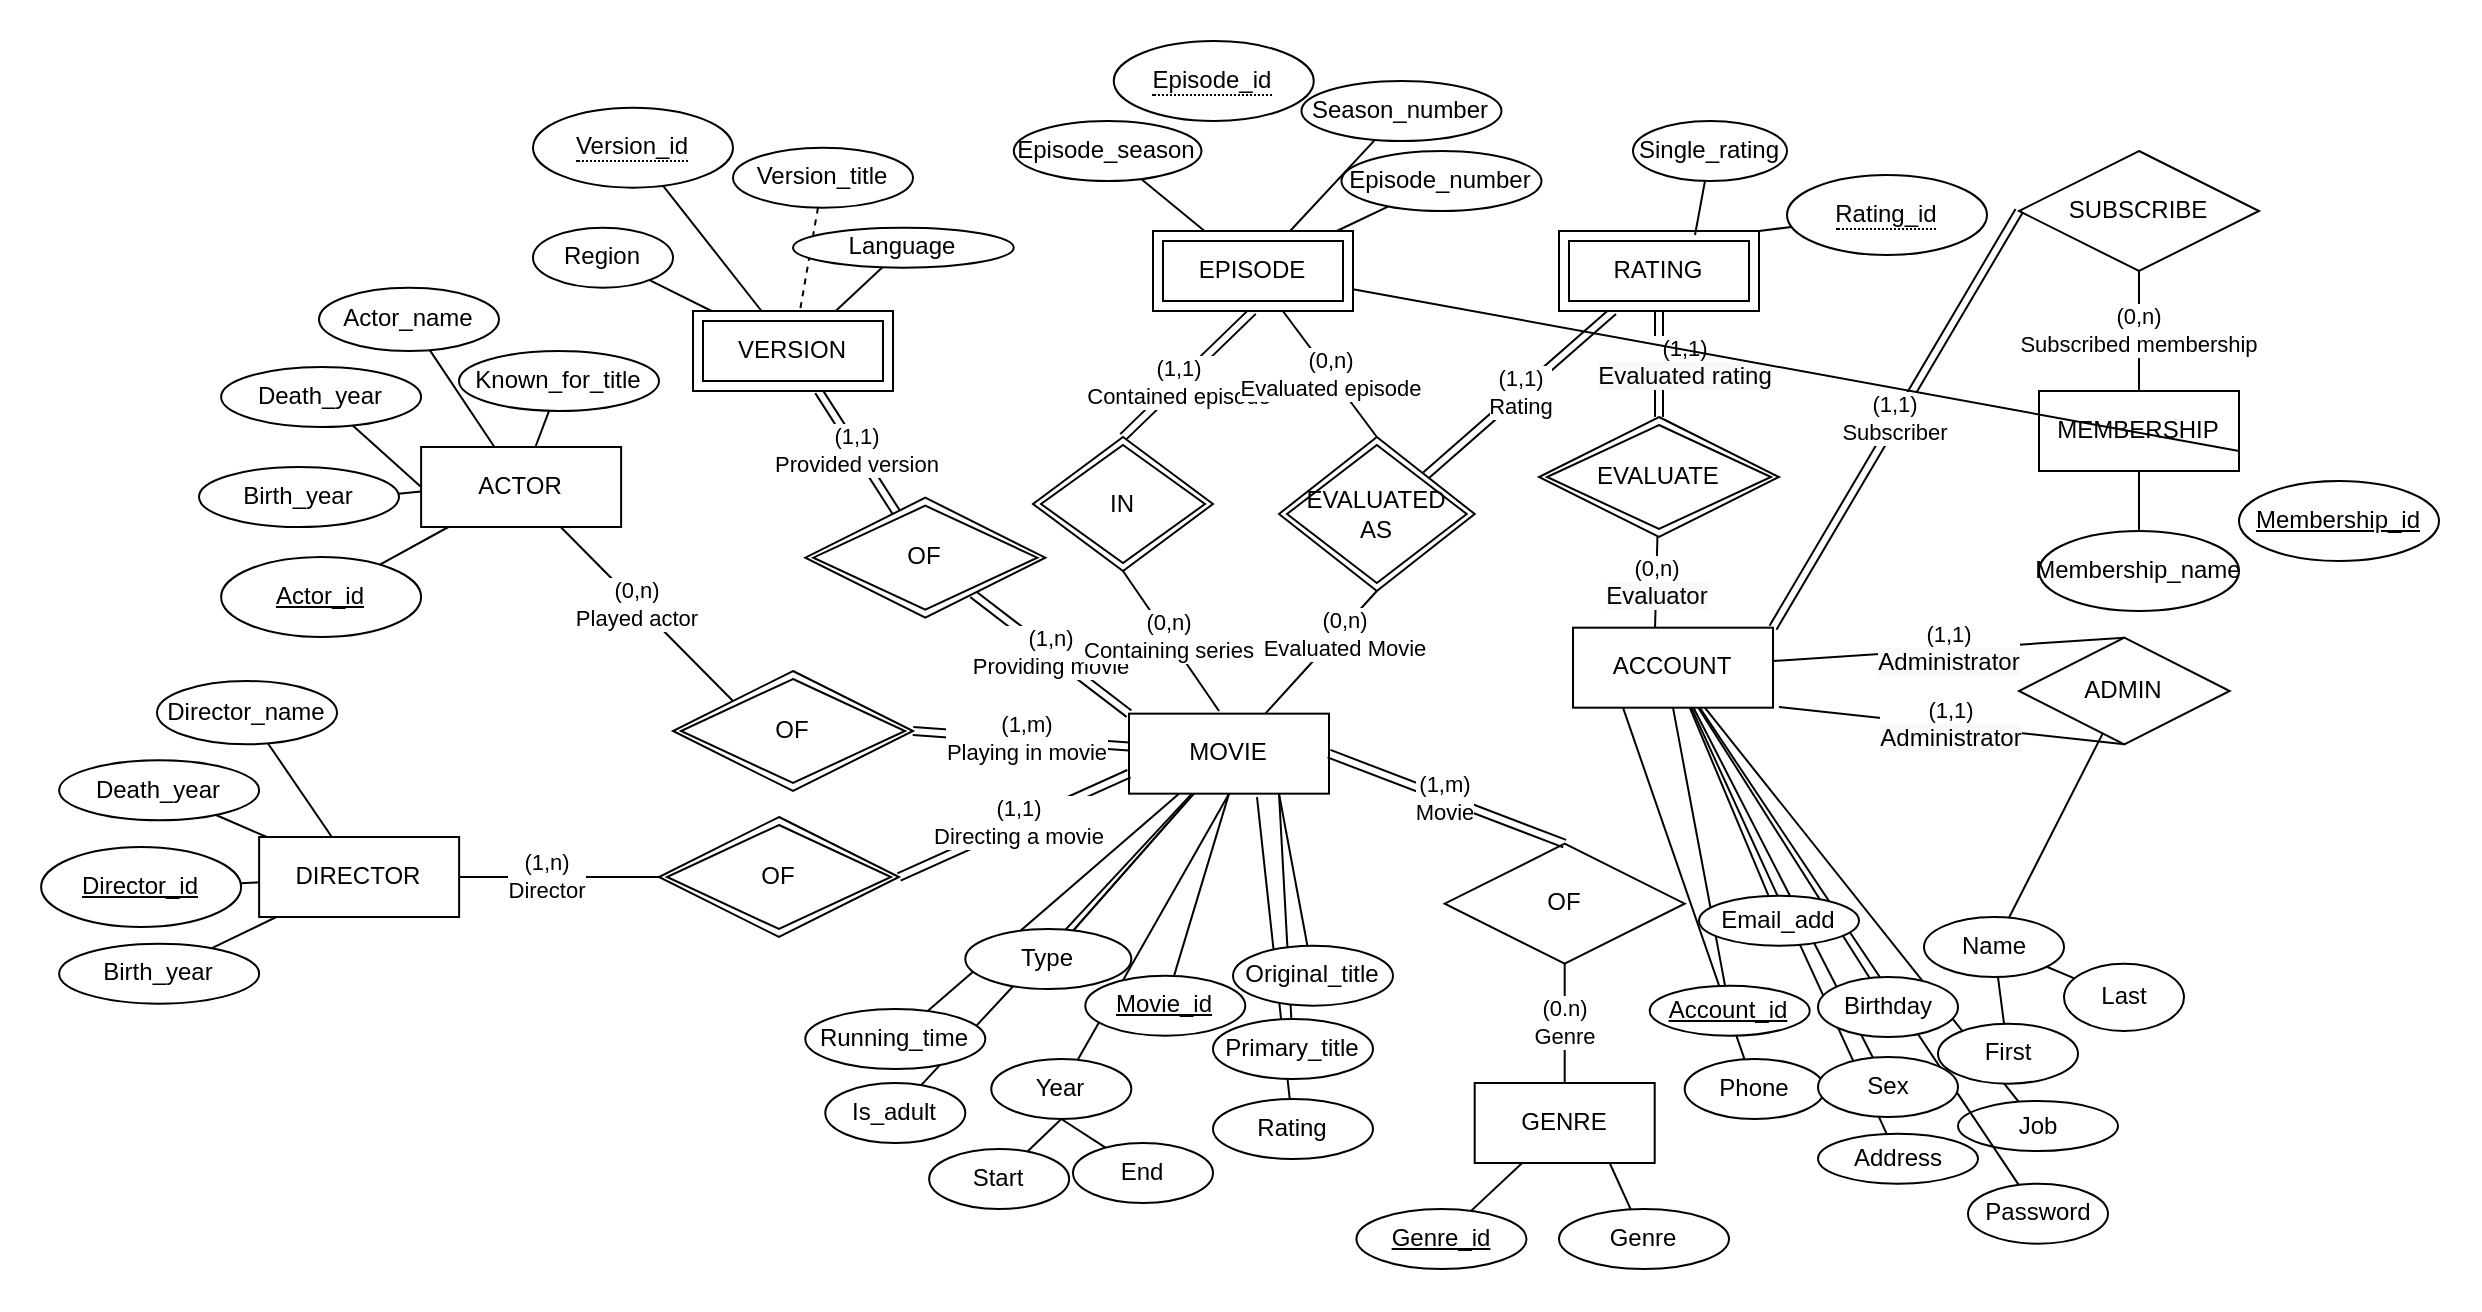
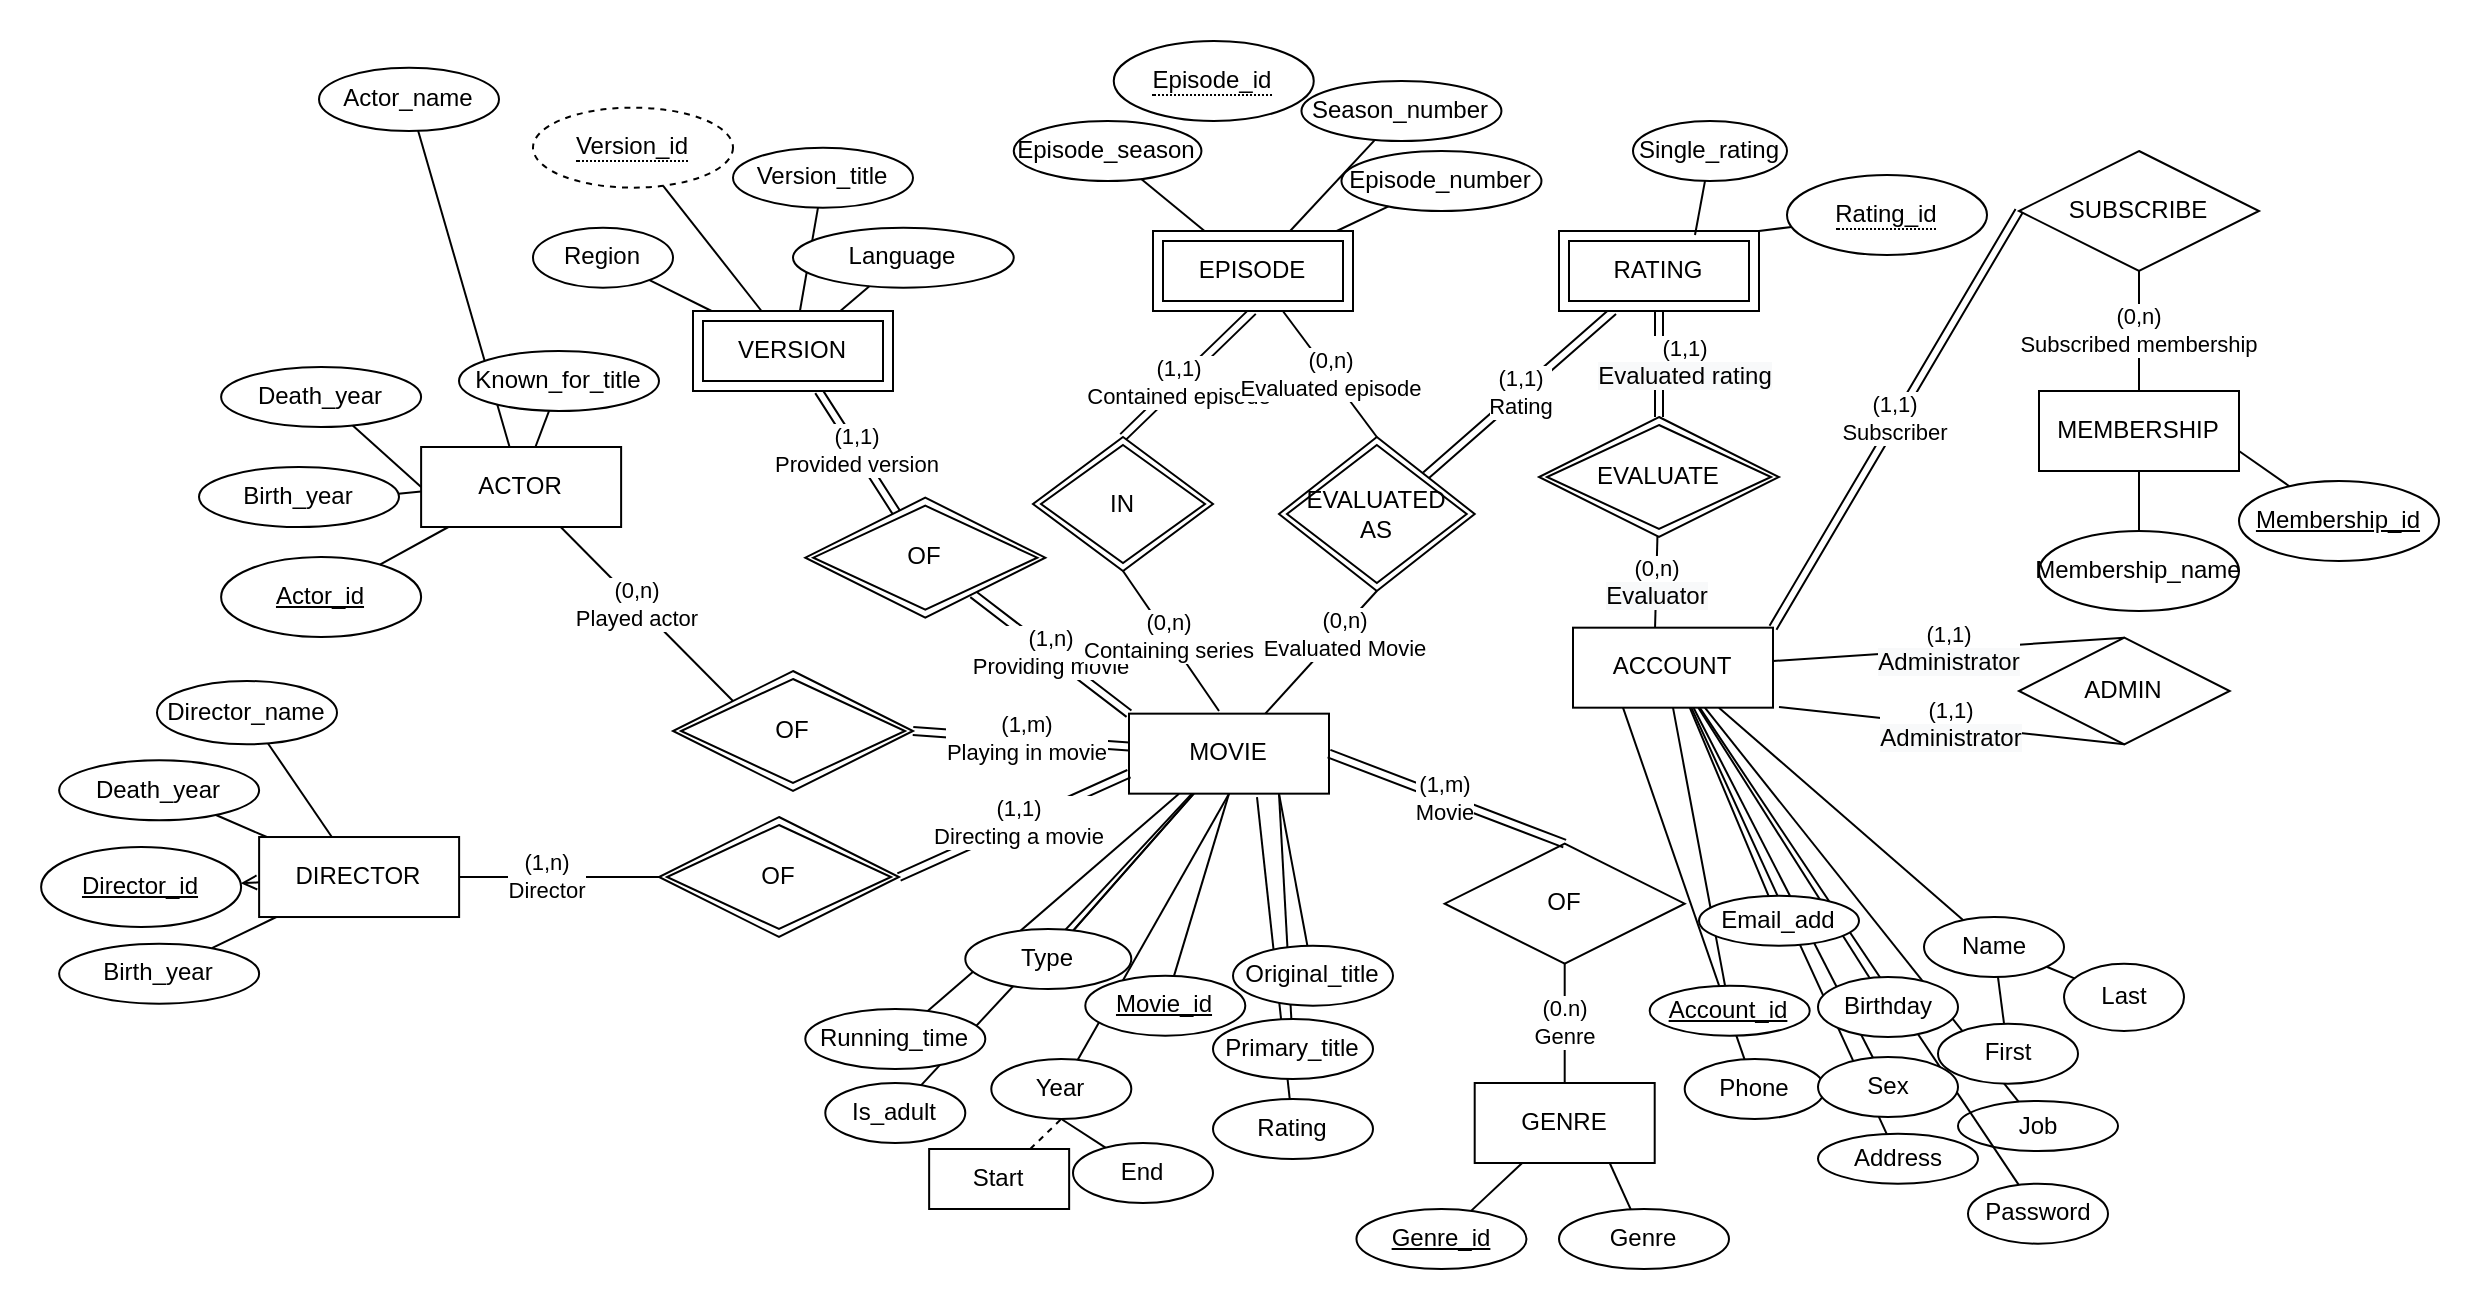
(633, 148) -> (633, 148)
(903, 248) -> (903, 258)
(805, 283) -> (805, 283)
(409, 319) -> (409, 99)
(2080, 422) -> (2264, 468)
(2056, 826) -> (1841, 814)
(247, 883) -> (248, 883)
(1042, 1137) -> (1043, 1136)
(999, 1179) -> (999, 1179)
